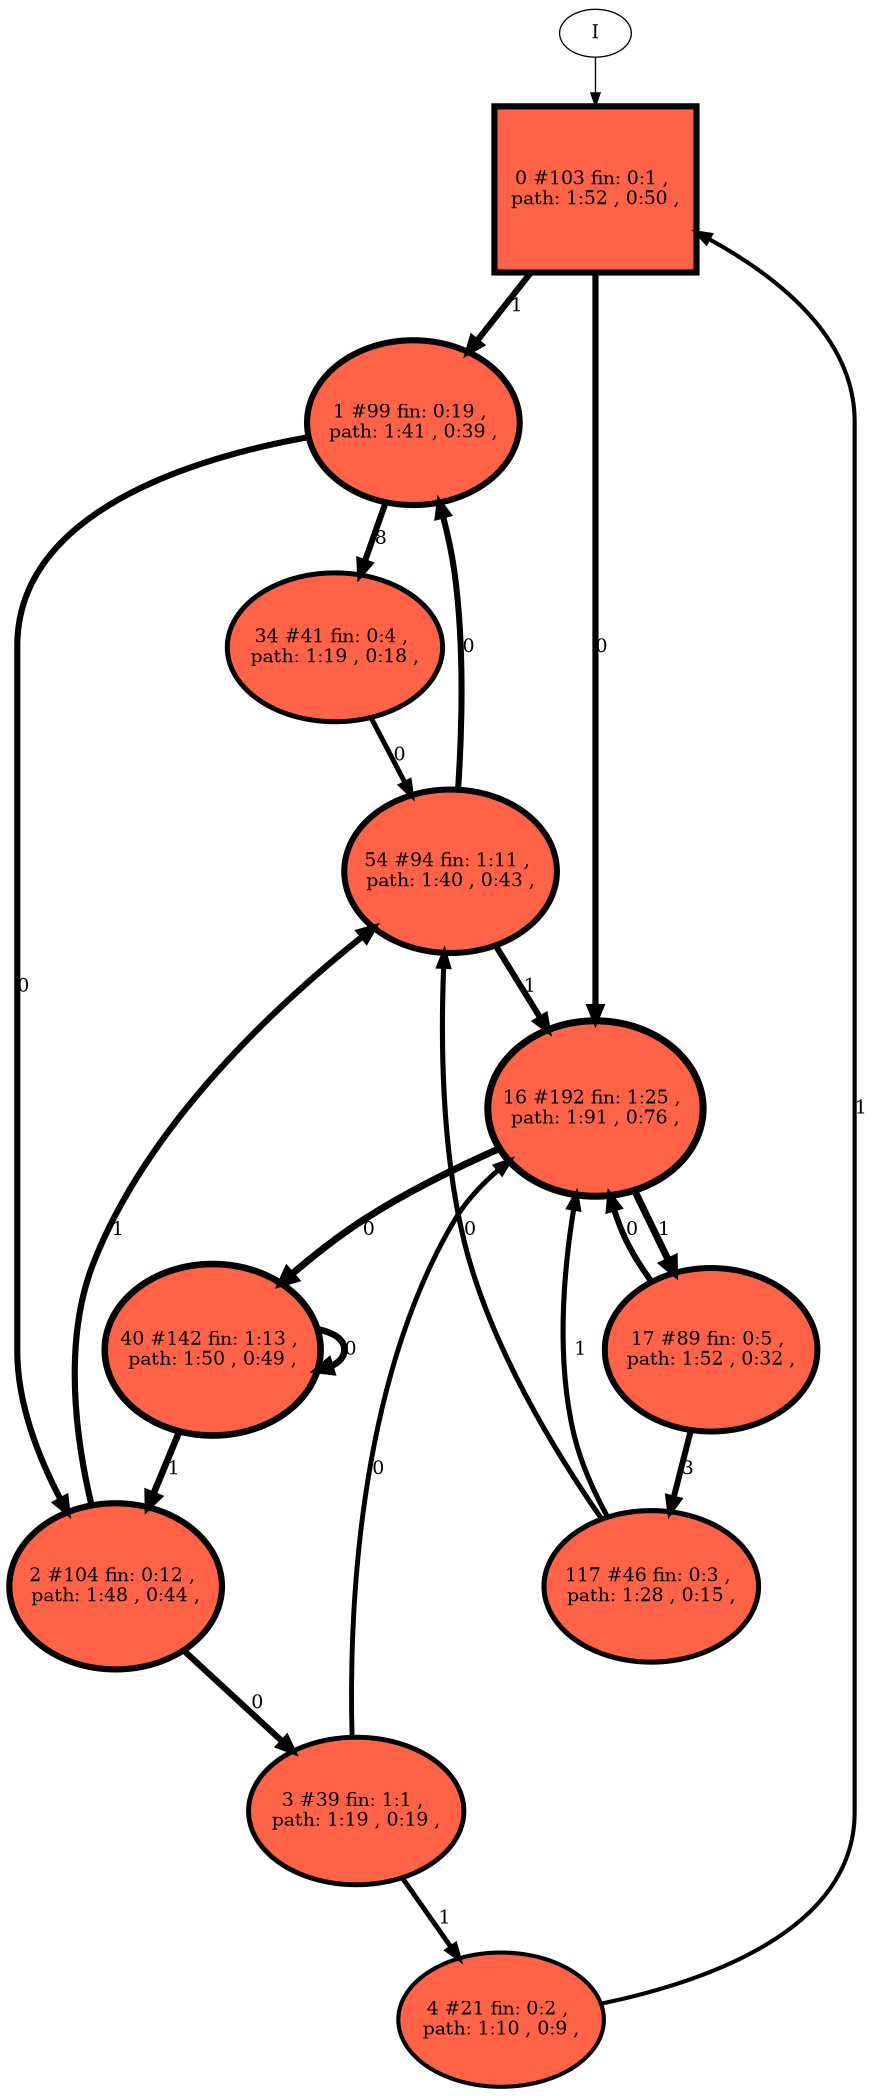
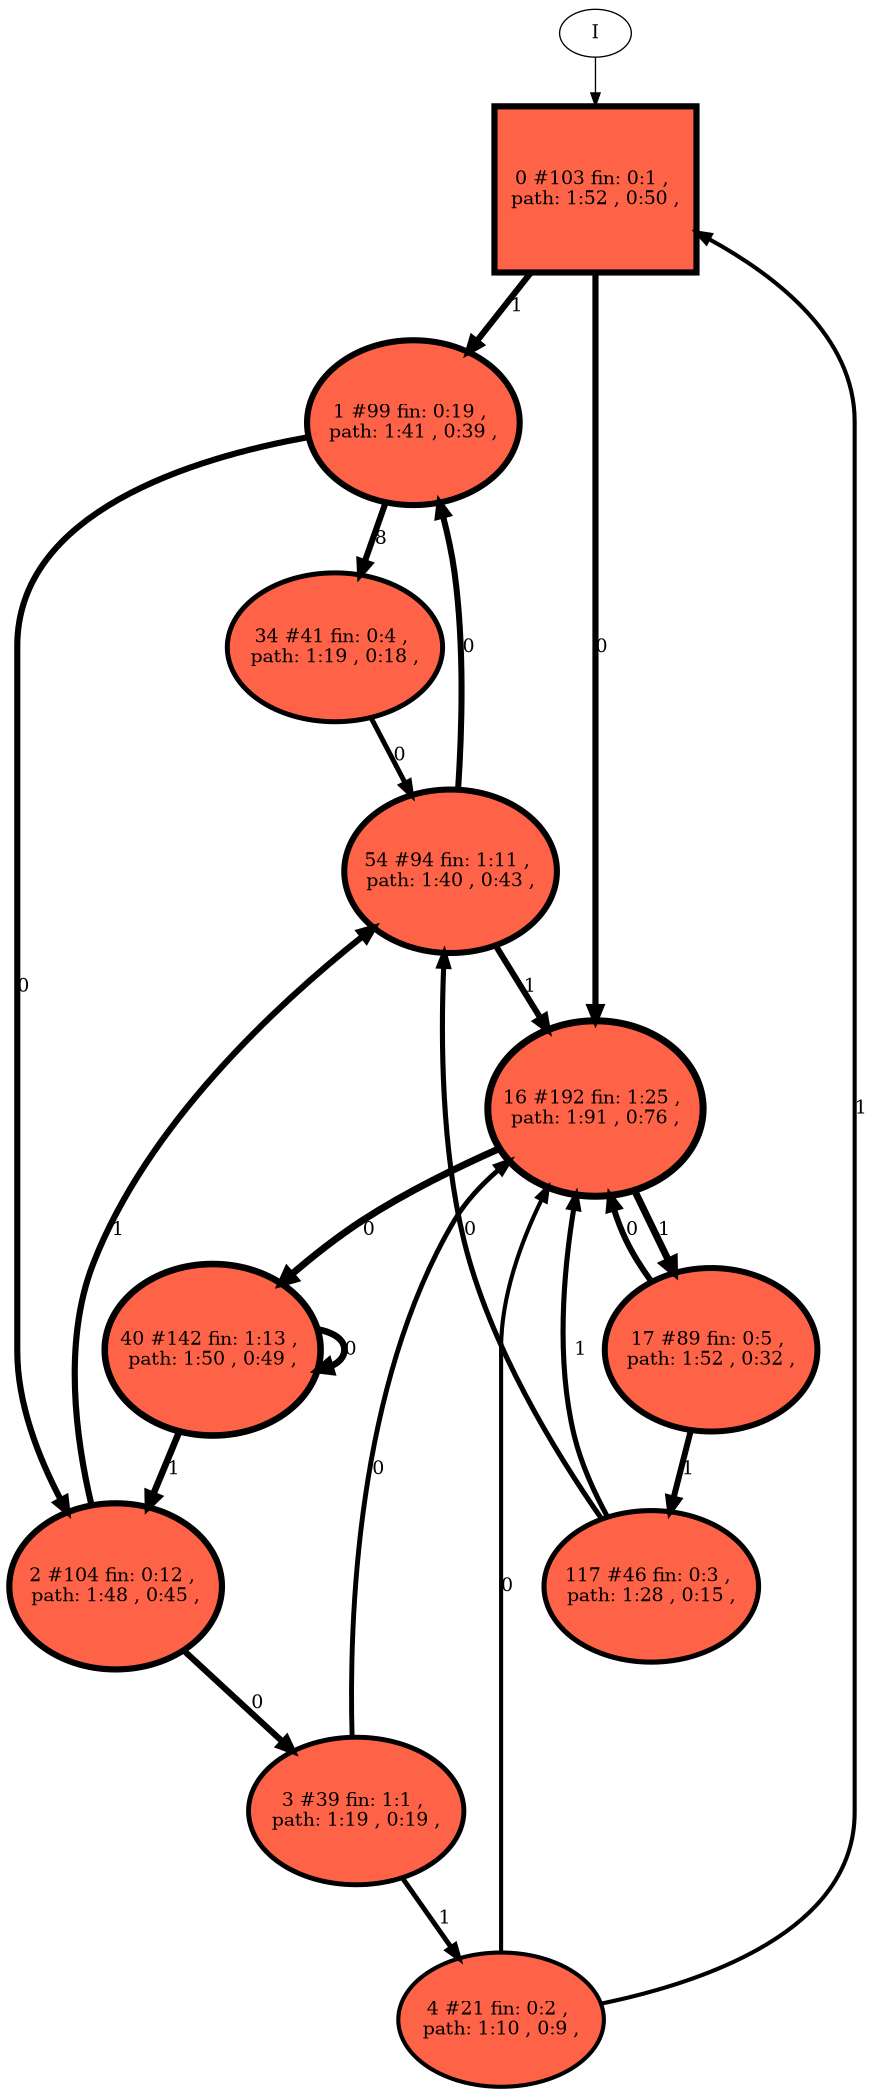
(691, 1469) -> (691, 1469)
none -> (501, 1573)
(116, 1586) -> (116, 1586)
